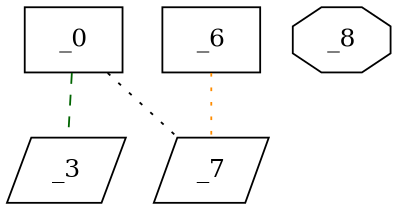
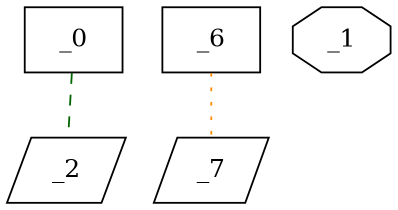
(342, 40) -> (342, 40)
(143, 105) -> none
(66, 170) -> (66, 170)
